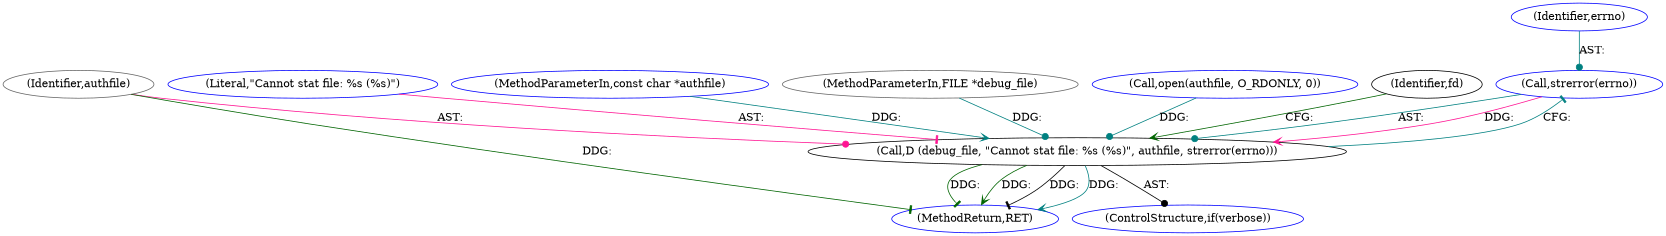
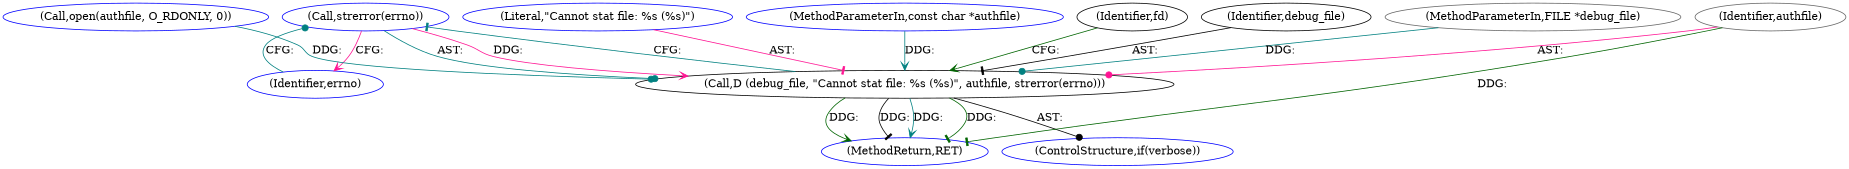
none -> (1286, 17)
none -> (353, 50)
(1594, 51) -> (282, 51)
